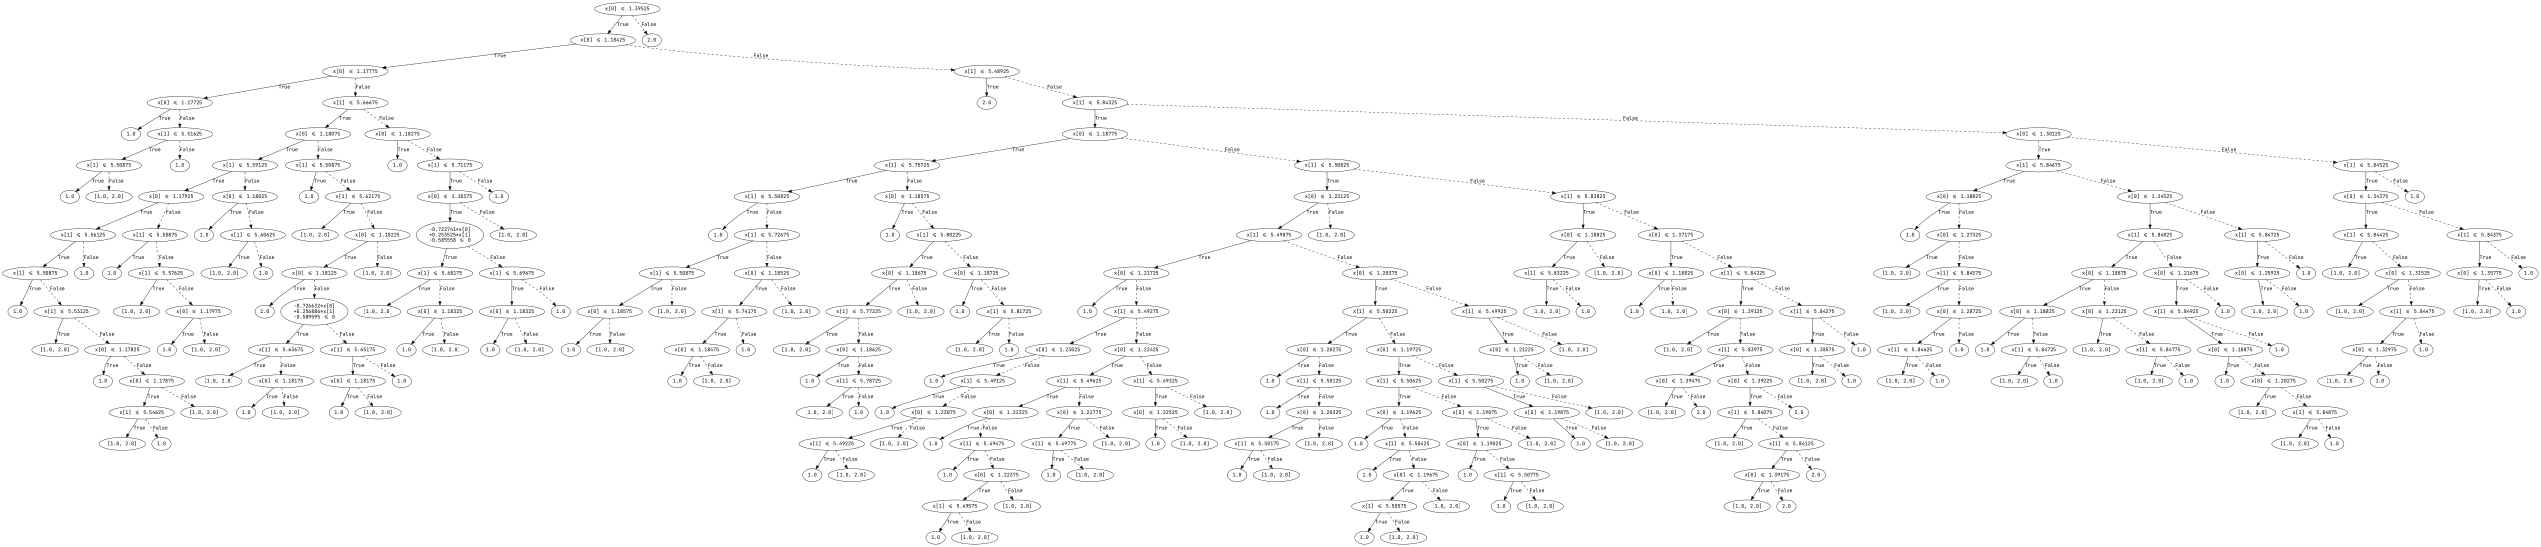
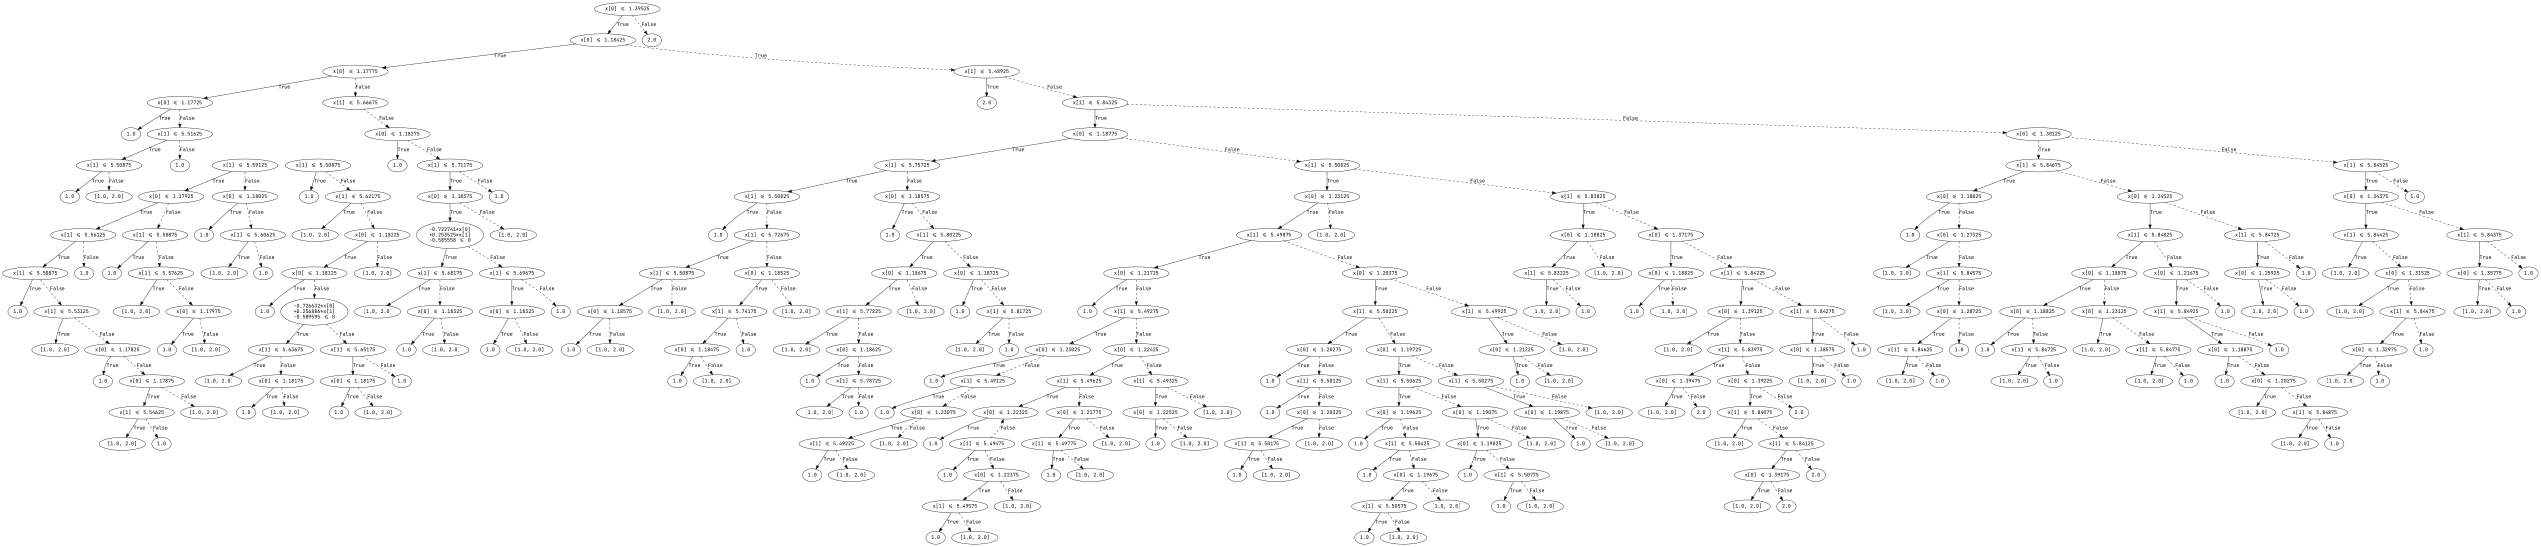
(761, 56) -> (761, 56)
(318, 134) -> none
(983, 425) -> (998, 431)
